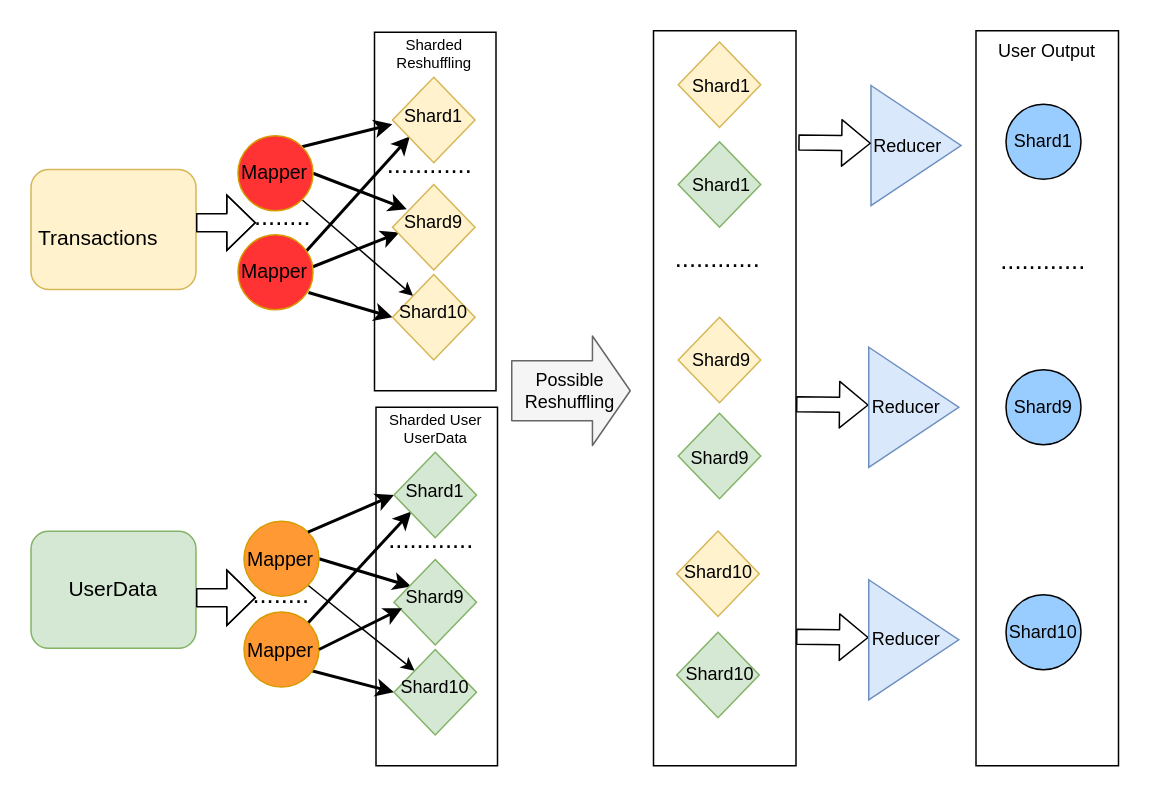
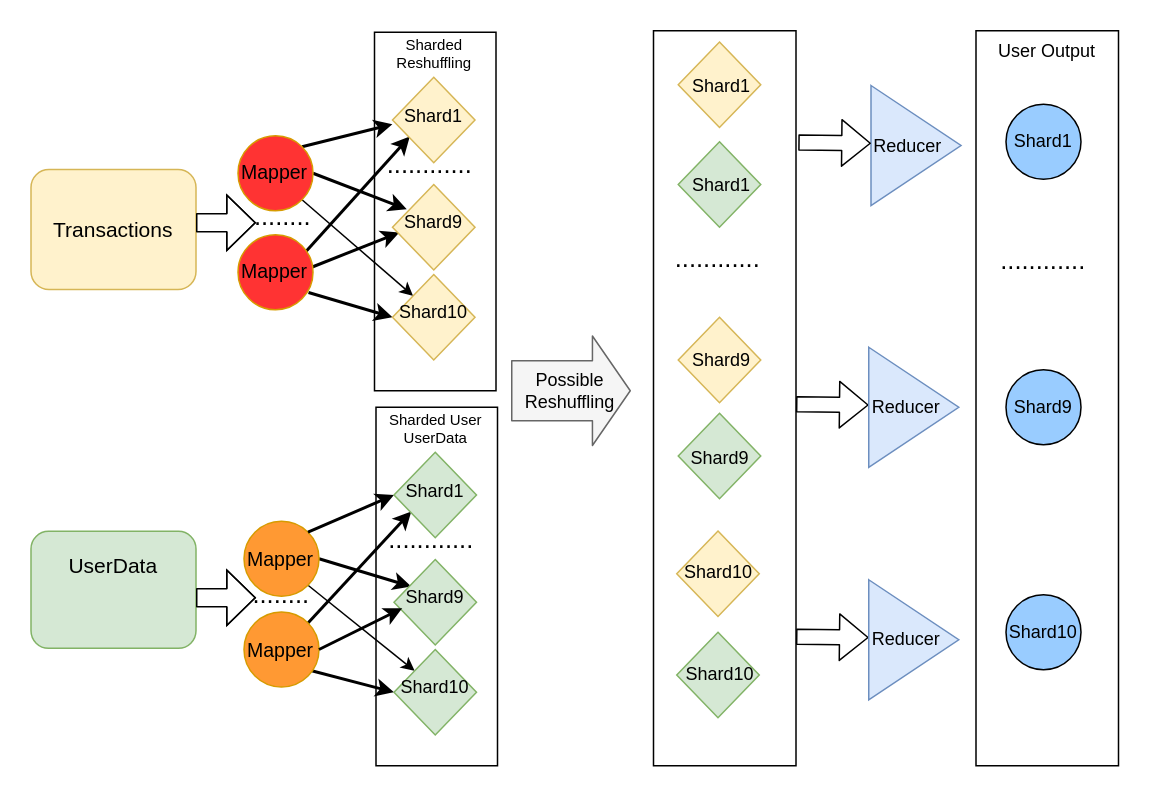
(98, 237) -> (113, 230)
(113, 588) -> (113, 566)
